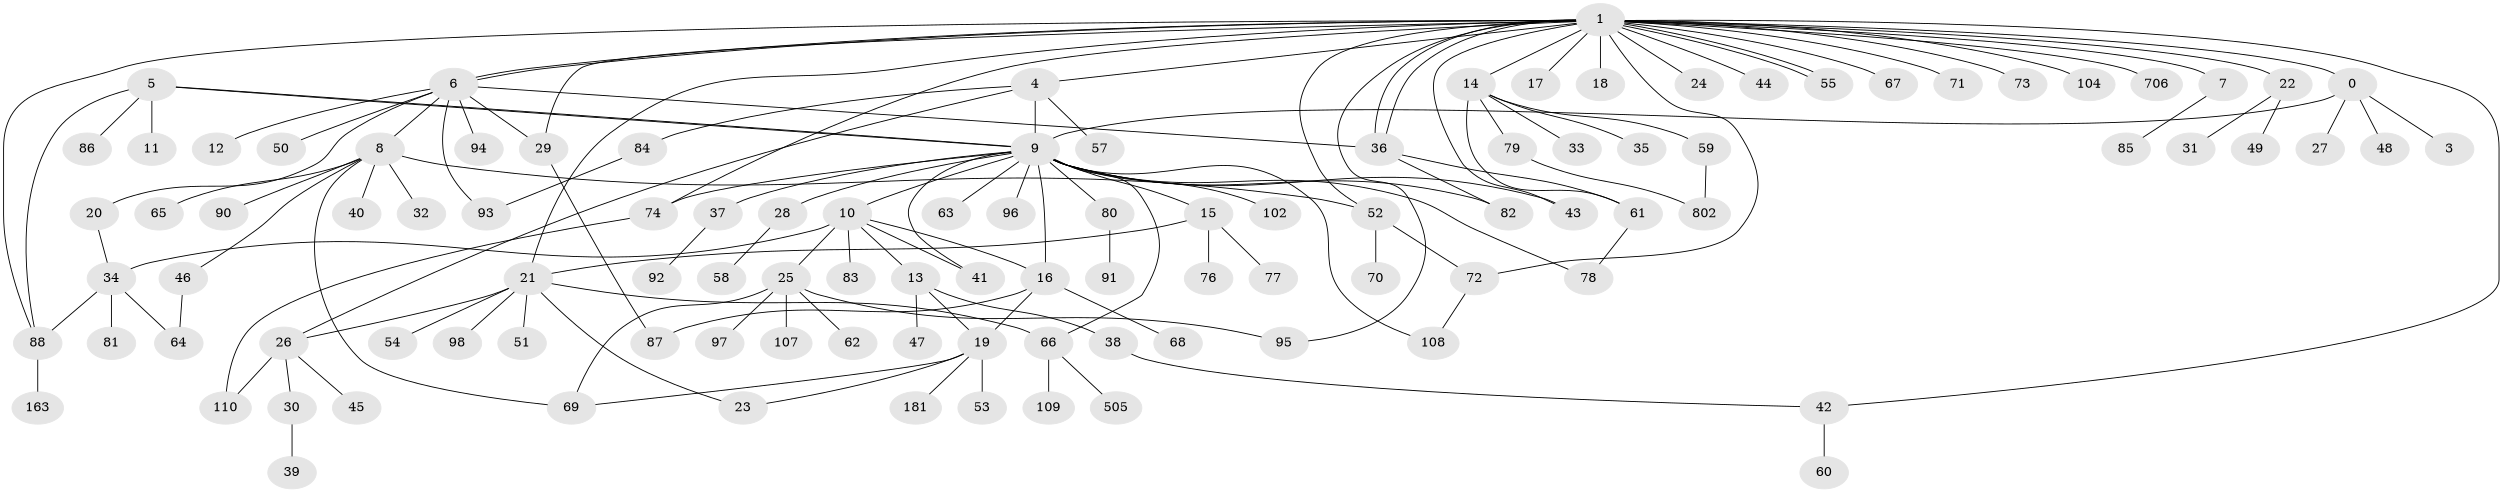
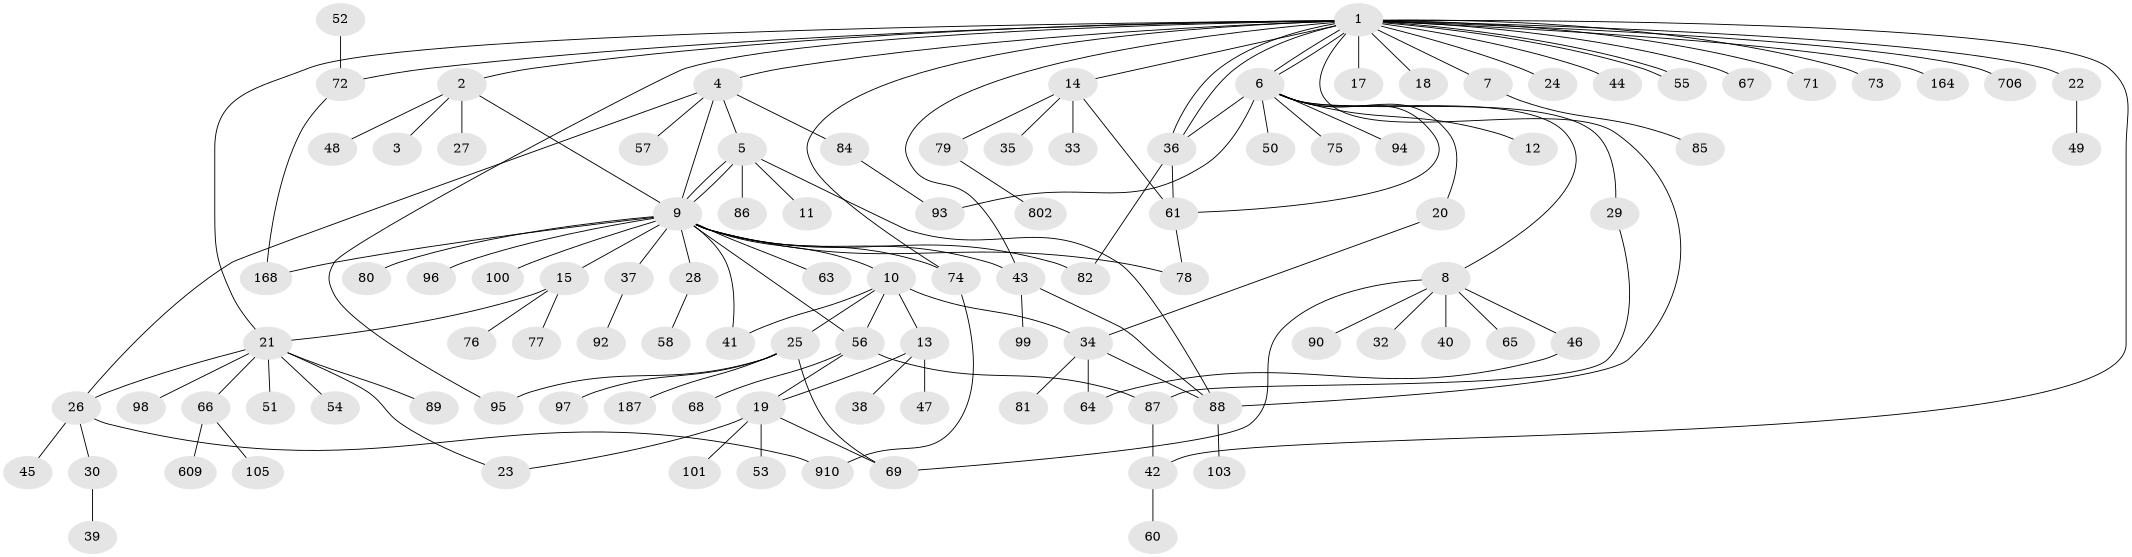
(1040, 35) -> none
(1395, 37) -> none
(2089, 84) -> (1943, 84)
(2353, 84) -> (462, 84)
none -> (730, 117)
none -> (1335, 149)
(1706, 149) -> none
(2191, 149) -> none
none -> (1415, 178)
(902, 181) -> none
(1275, 214) -> (498, 279)
(1159, 239) -> none
(851, 279) -> none
(1045, 279) -> (860, 343)
(1110, 279) -> none
(1376, 279) -> none
none -> (1132, 335)
(786, 343) -> (630, 408)
(853, 343) -> none
none -> (1024, 343)
(1433, 343) -> (266, 279)
(1464, 394) -> (1153, 440)
(38, 408) -> (1219, 473)
(226, 408) -> (828, 473)
none -> (434, 408)
(916, 408) -> (695, 473)
(1049, 408) -> (191, 473)
(1116, 408) -> (258, 473)
